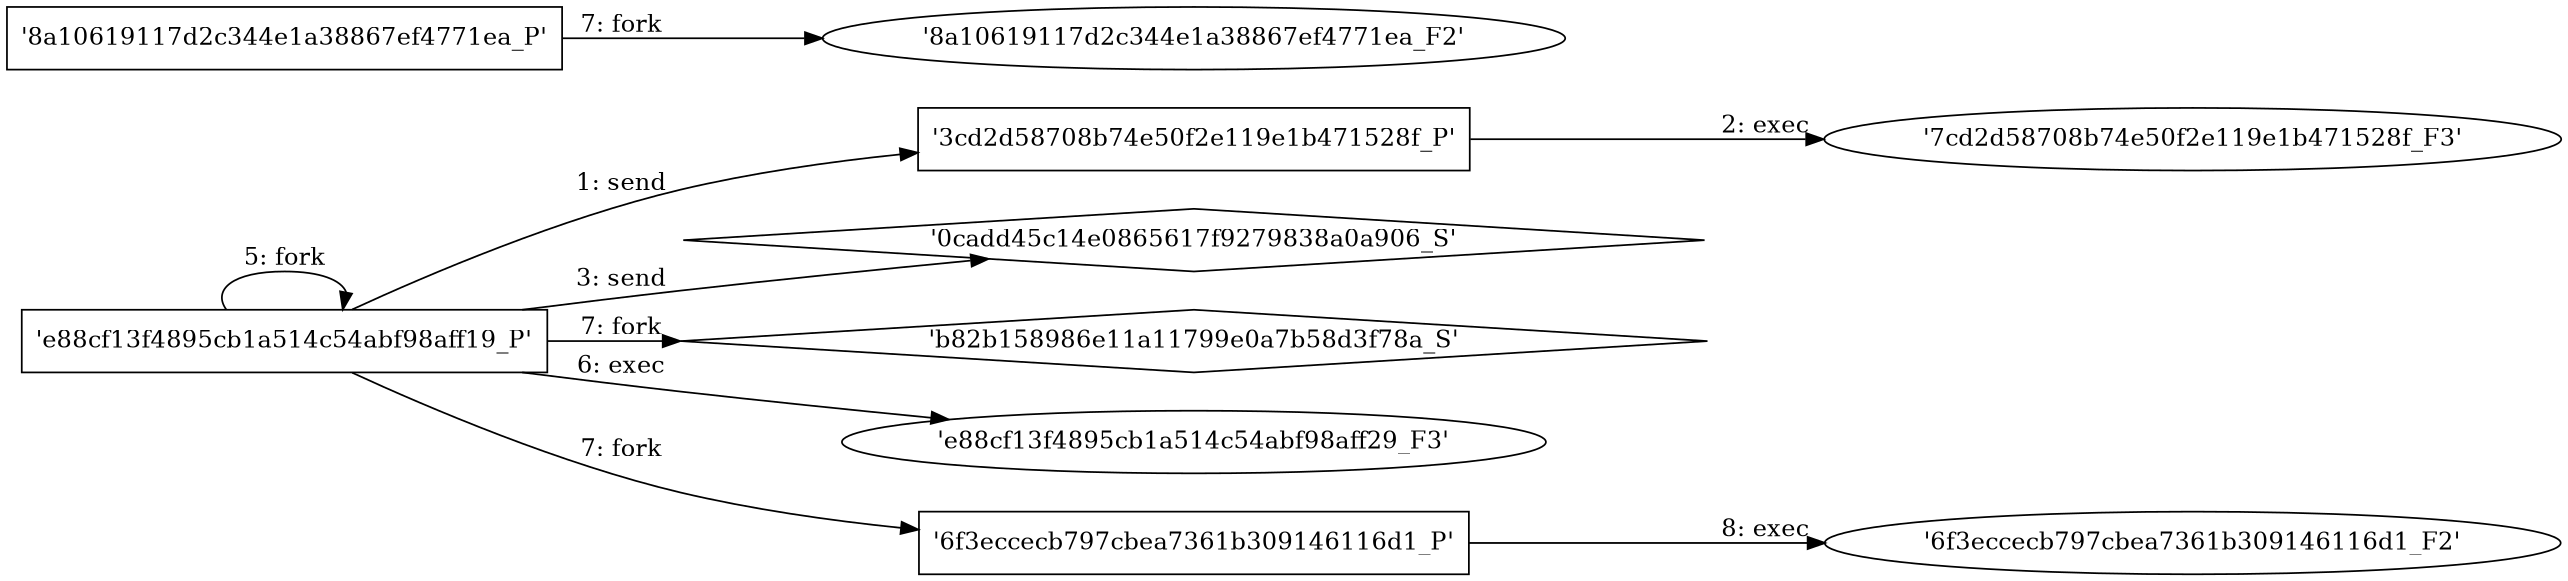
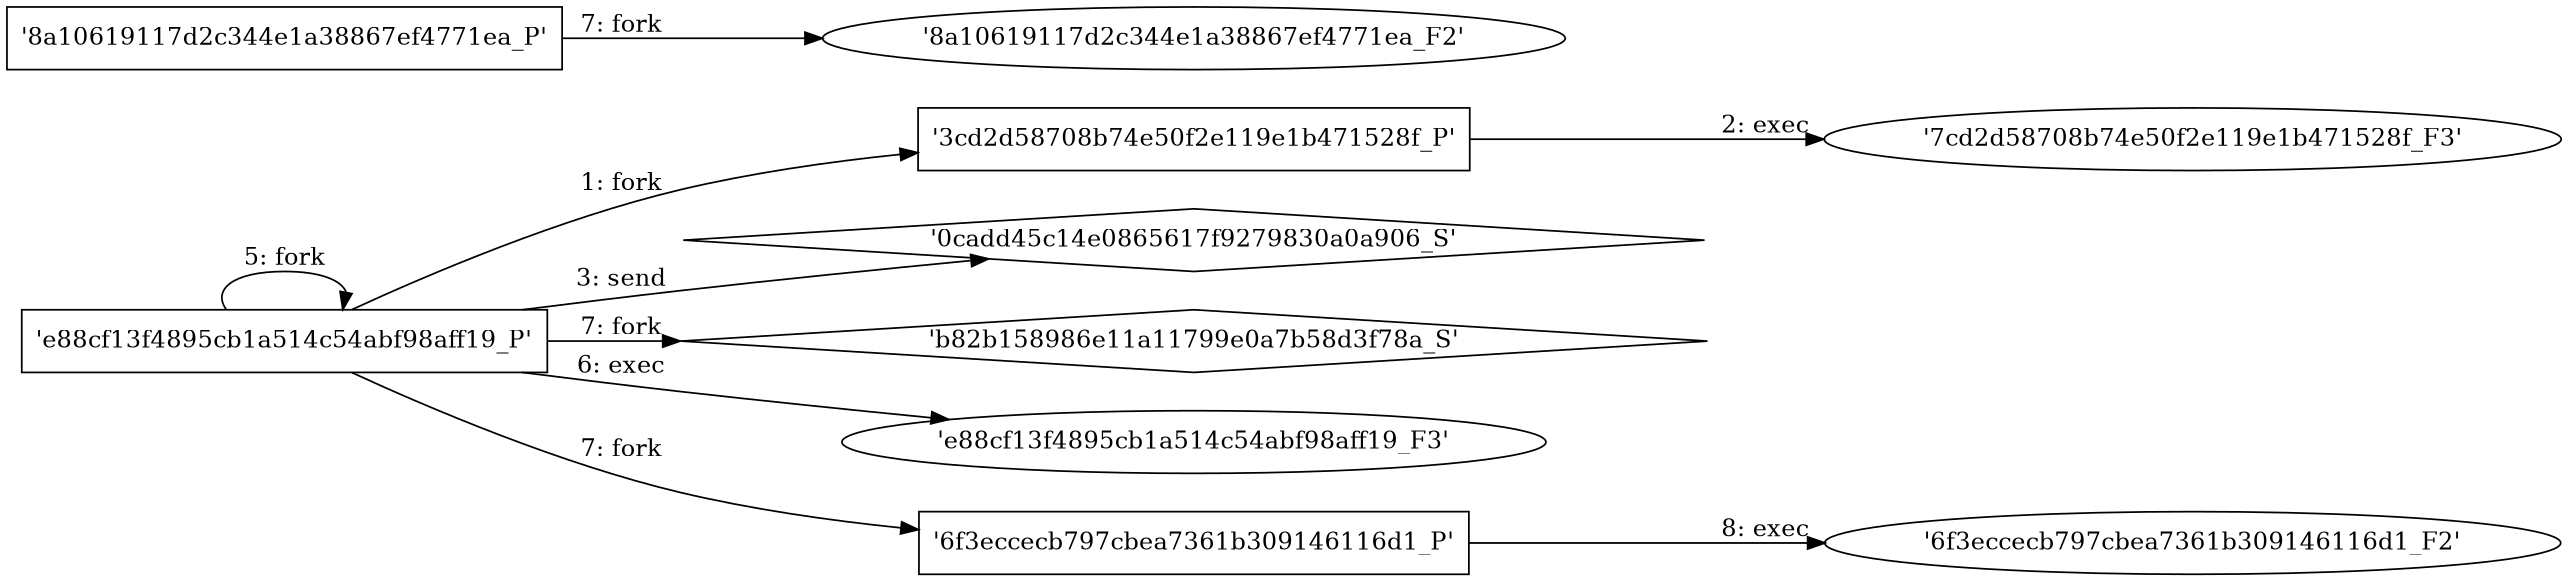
(621, 184) -> (621, 184)
(1194, 240) -> (1194, 240)
(1194, 442) -> (1194, 442)
